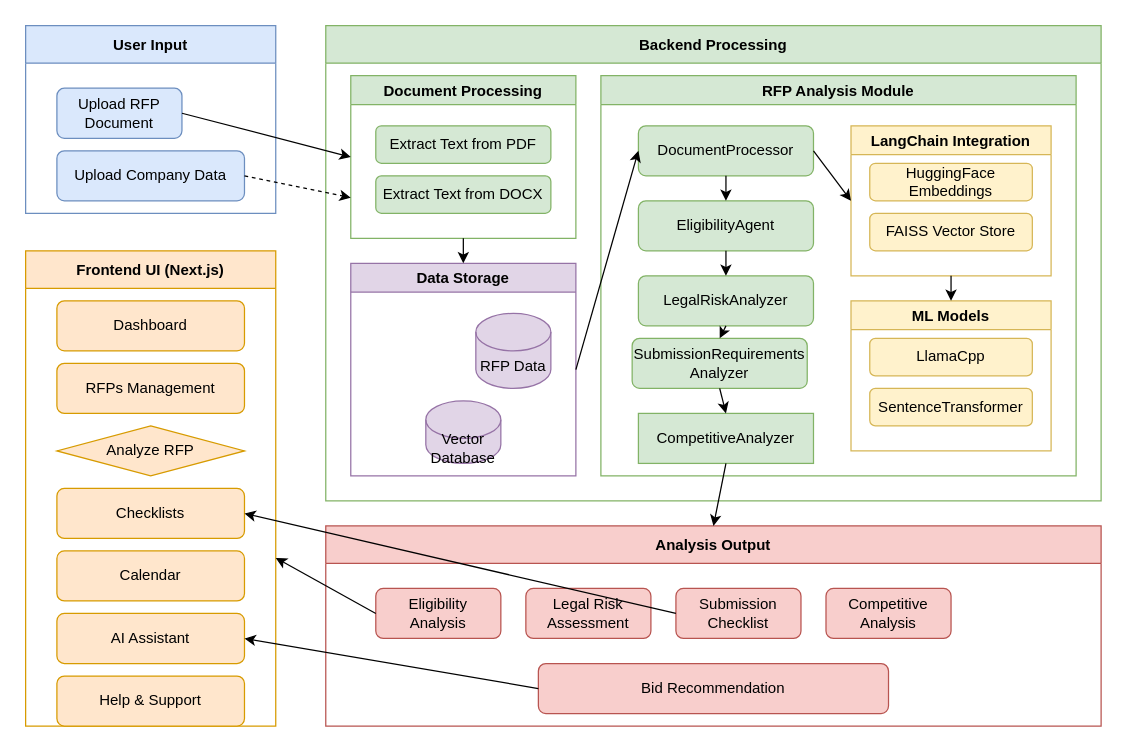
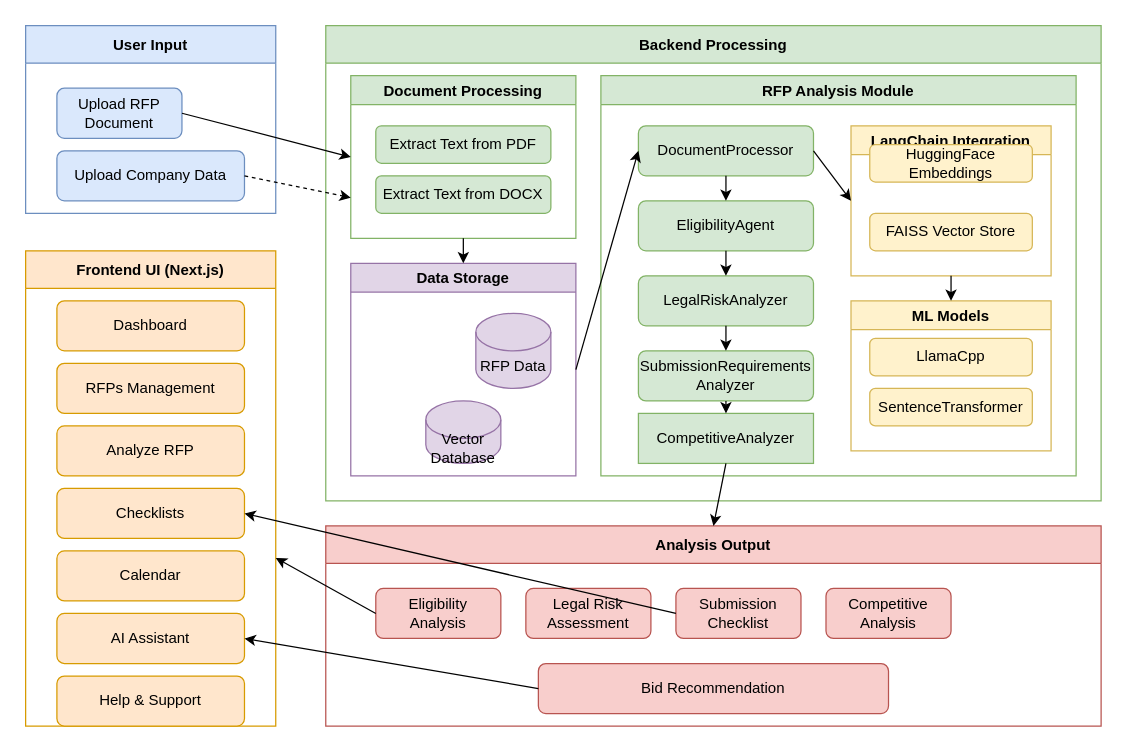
(951, 182) -> (951, 163)
(719, 363) -> (726, 376)
(151, 451) -> (151, 451)
